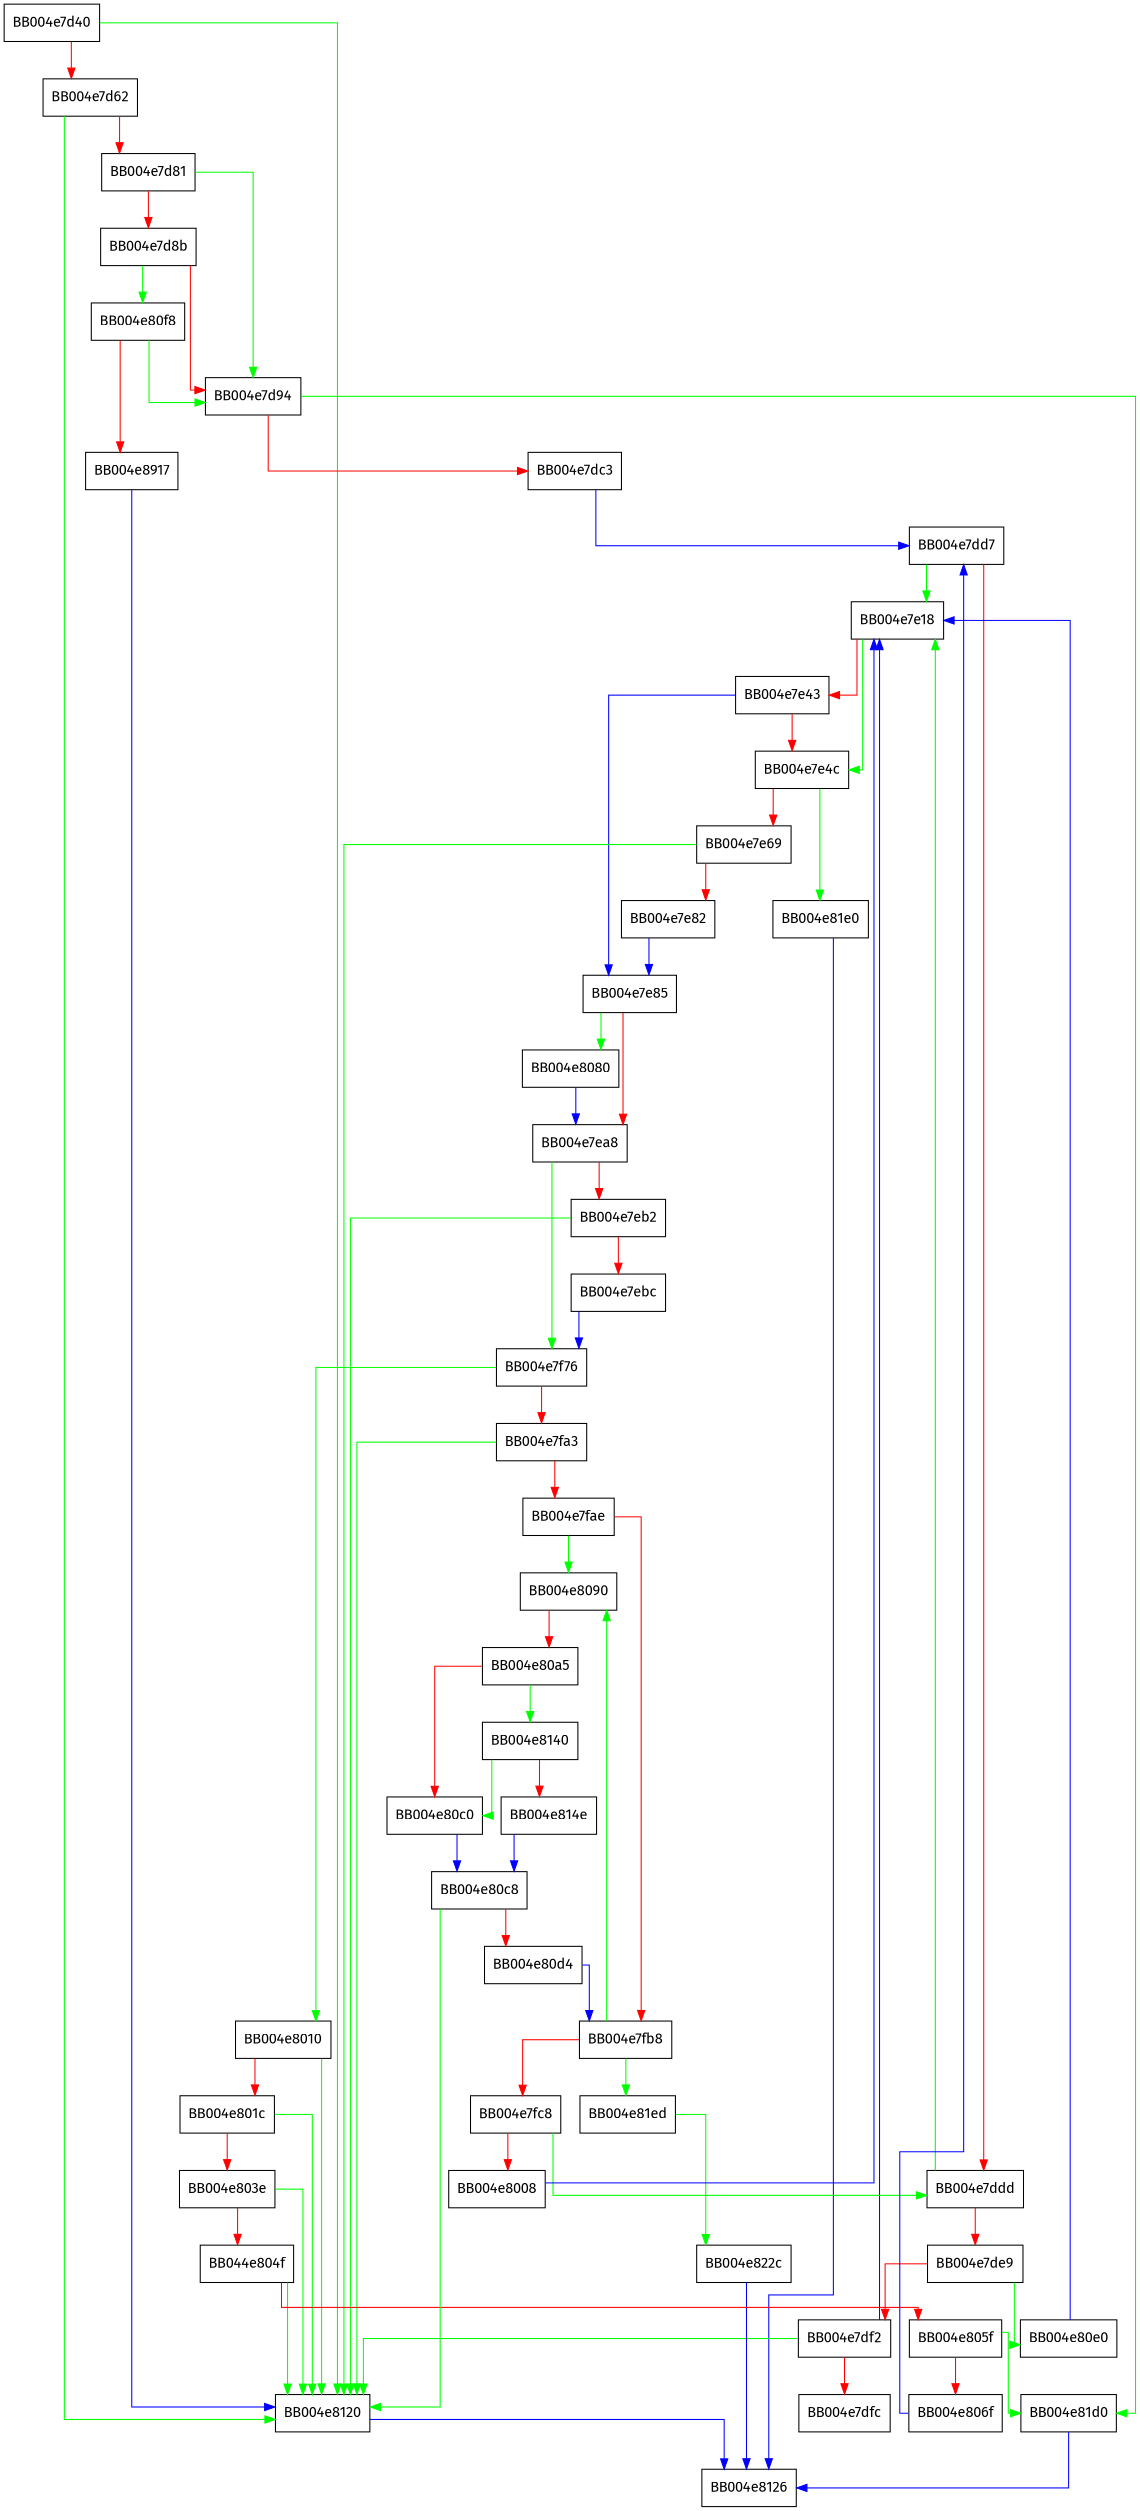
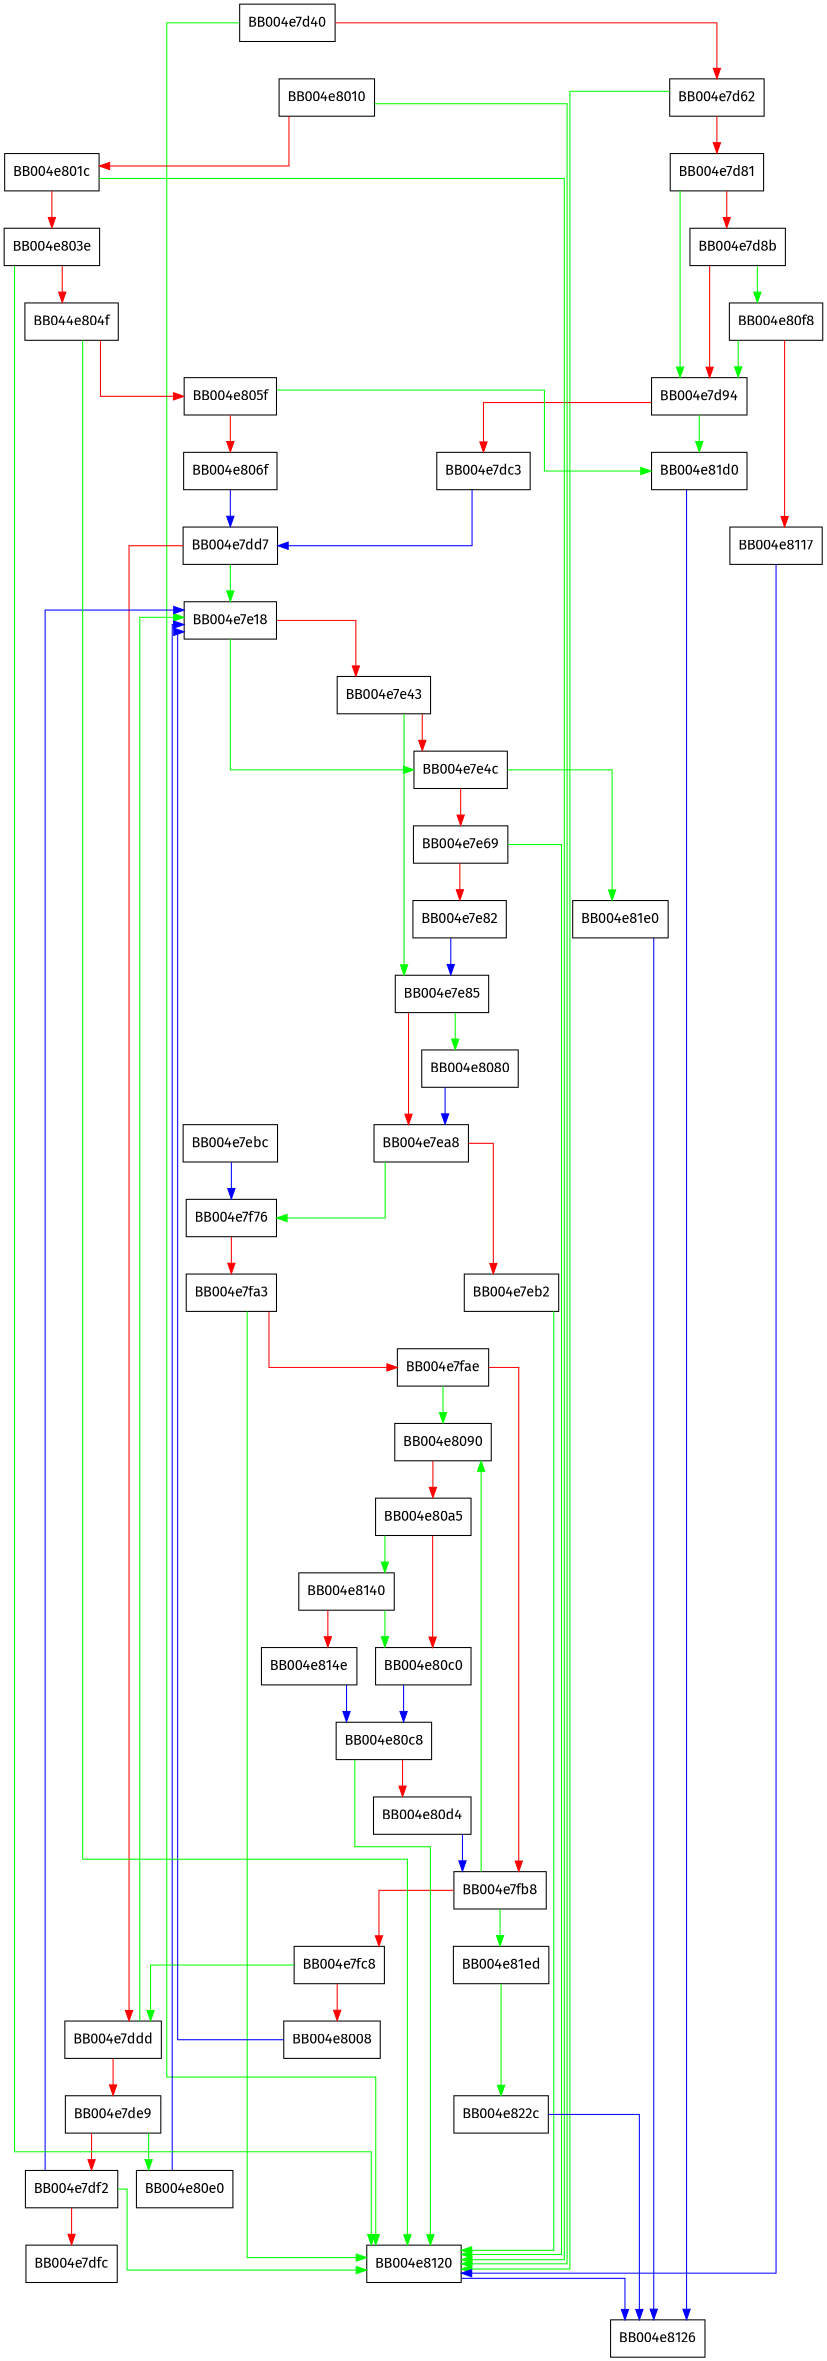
(132, 471) -> (776, 546)
(609, 767) -> (404, 839)
(618, 1250) -> none
(316, 1599) -> none
